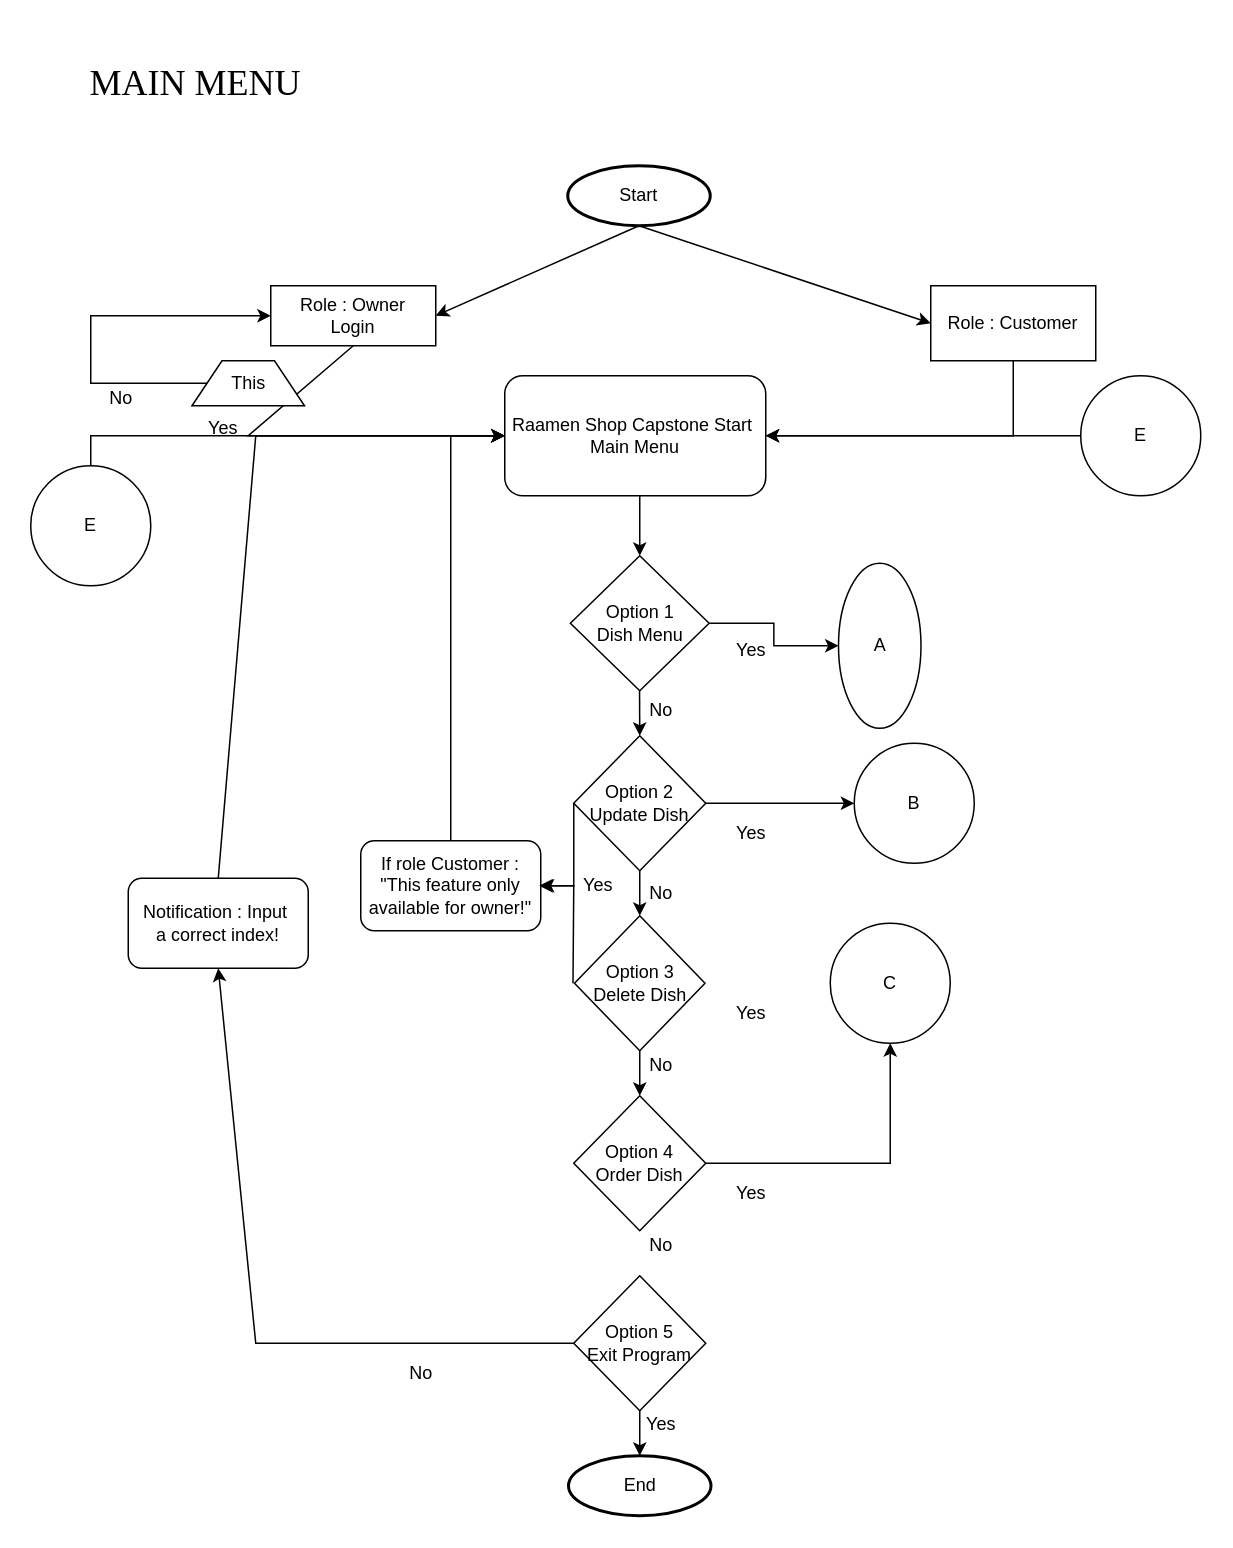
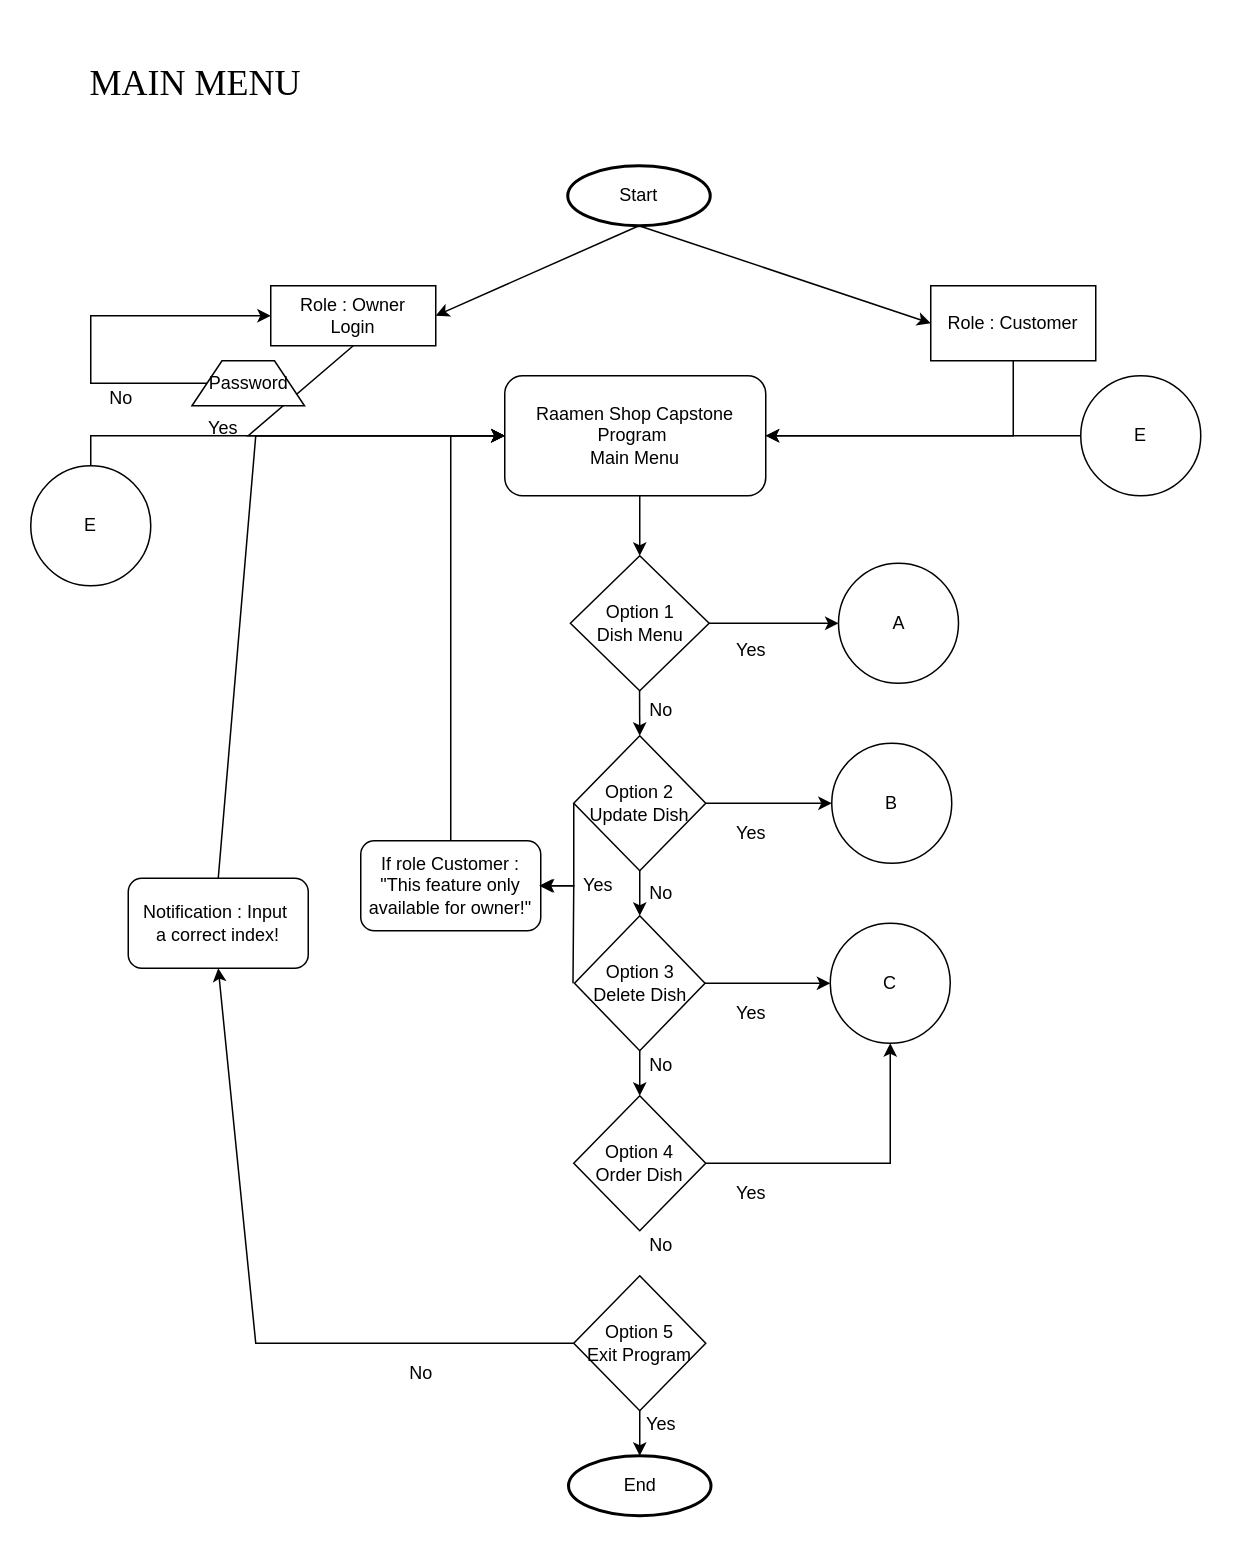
(249, 383) -> (249, 383)
(635, 436) -> (635, 436)
(880, 646) -> (899, 623)
(914, 803) -> (892, 803)
none -> (762, 983)
